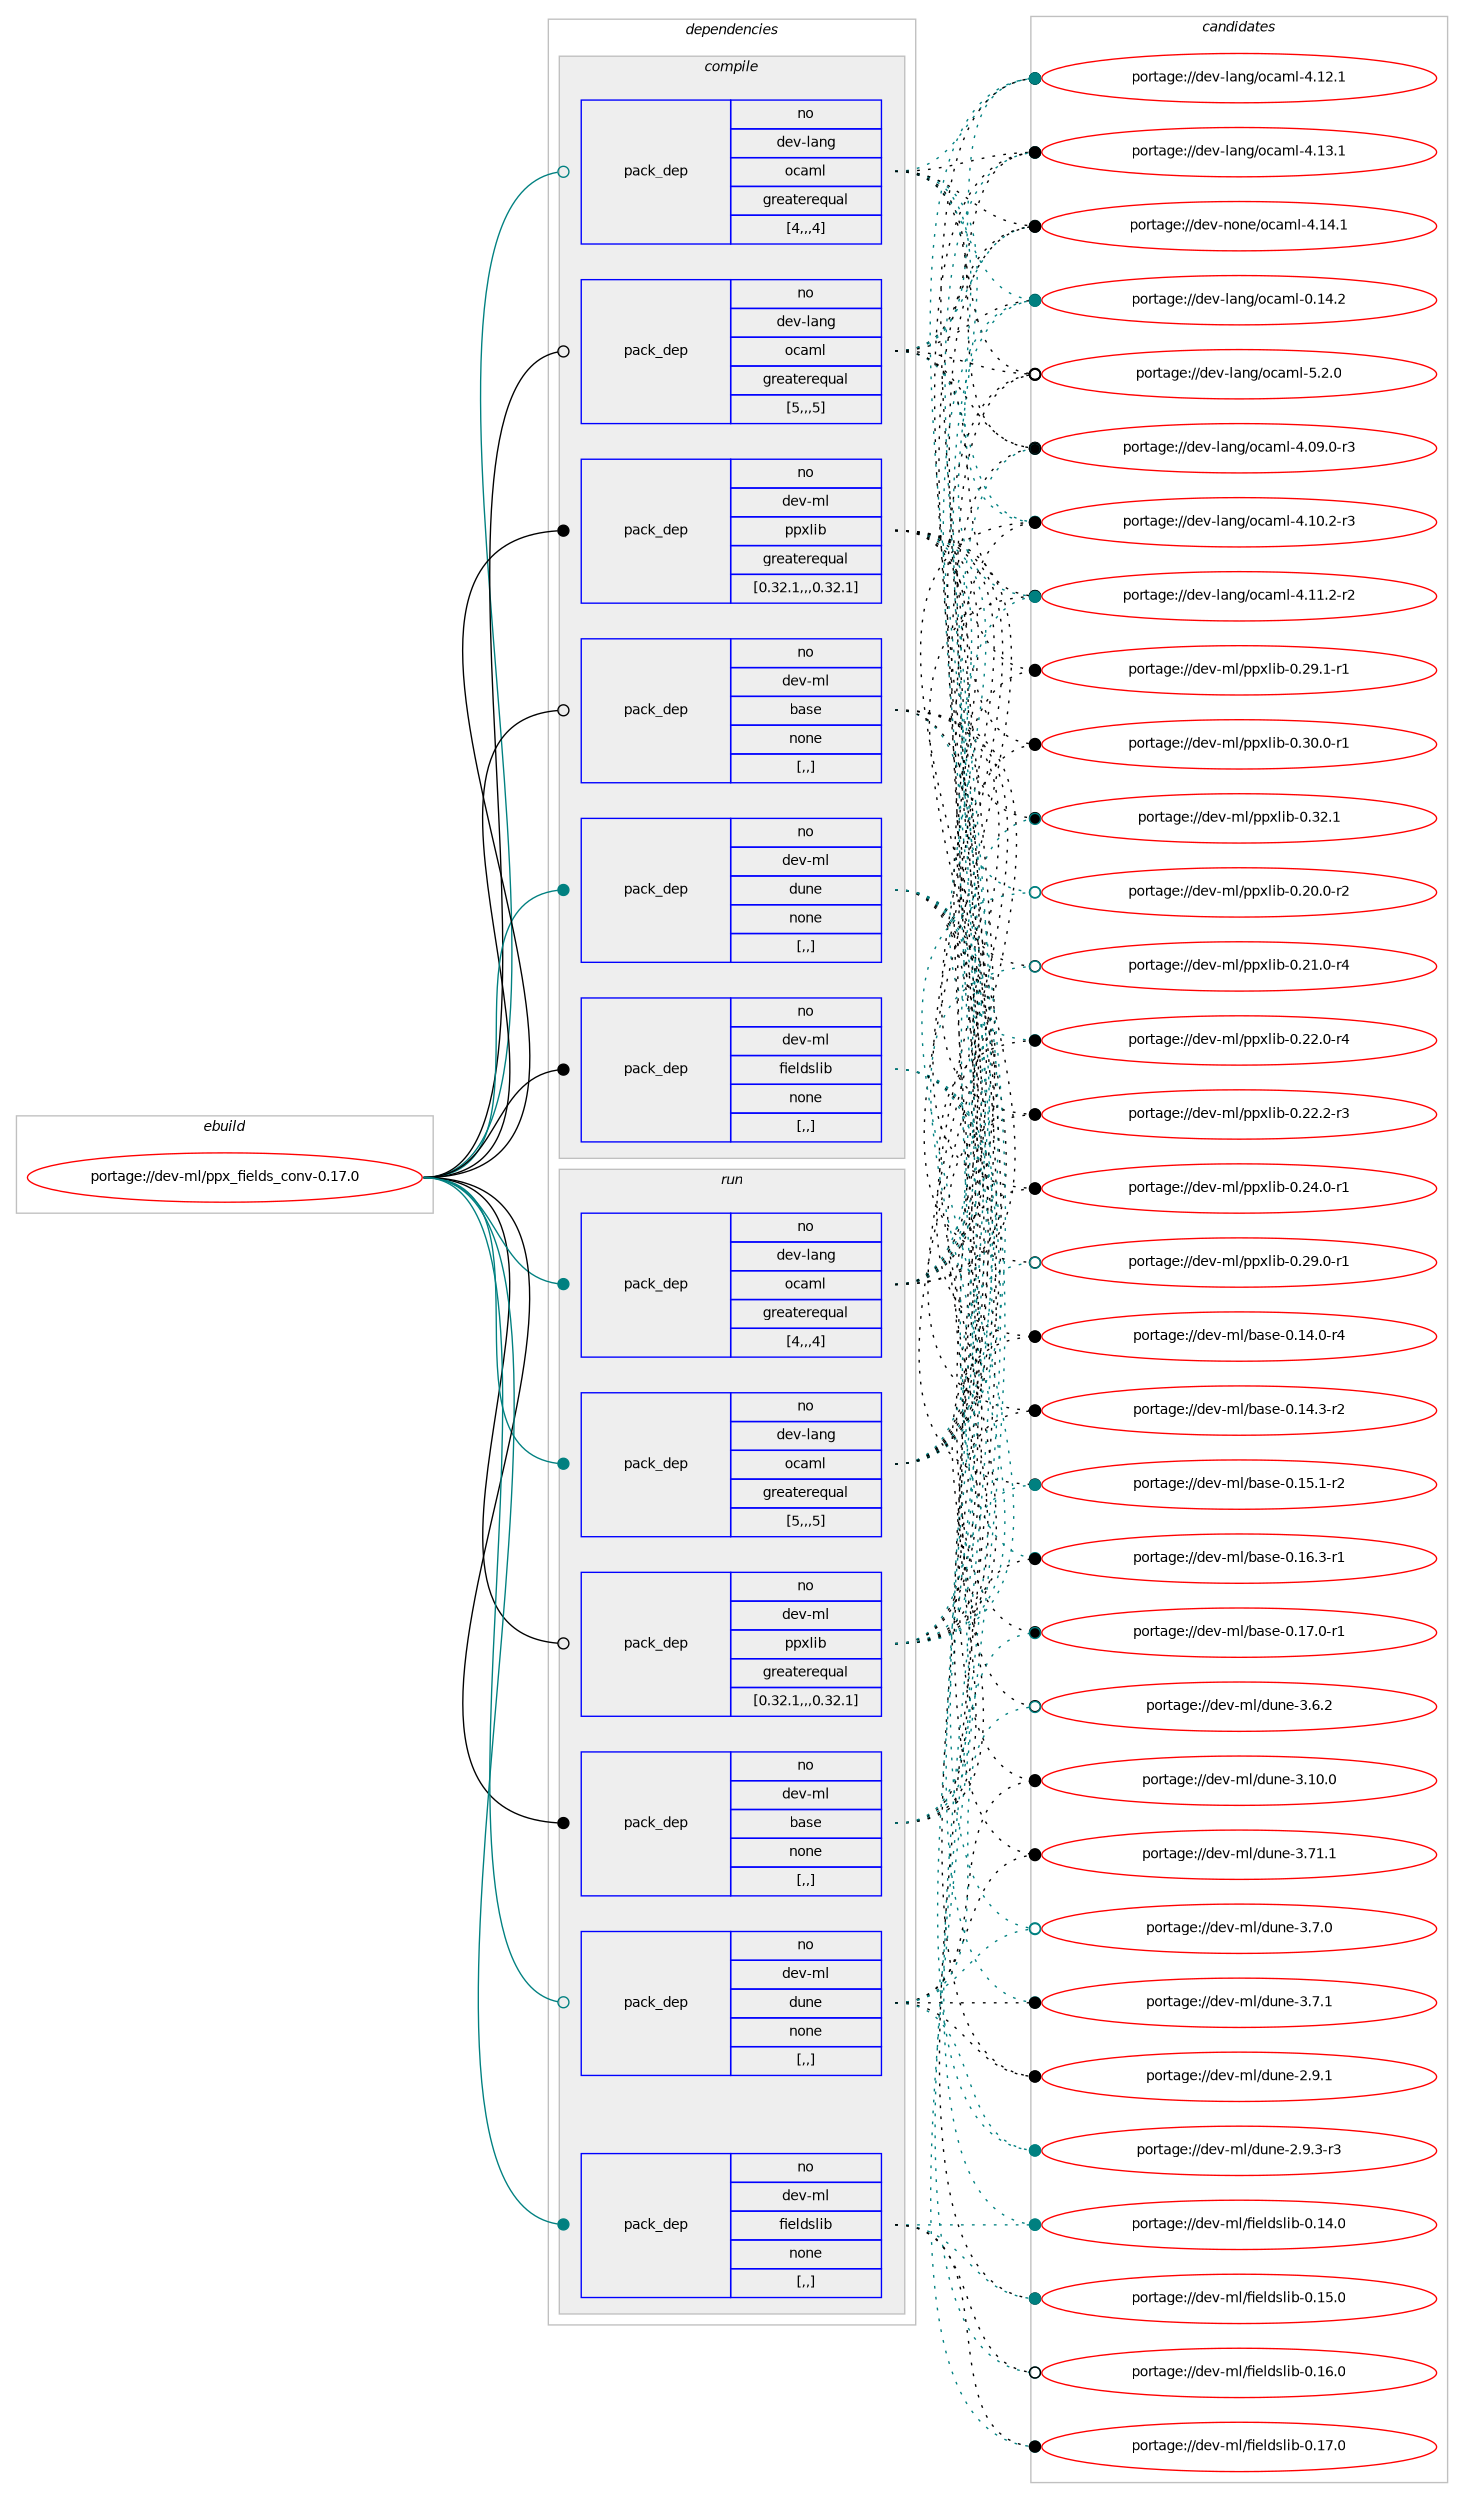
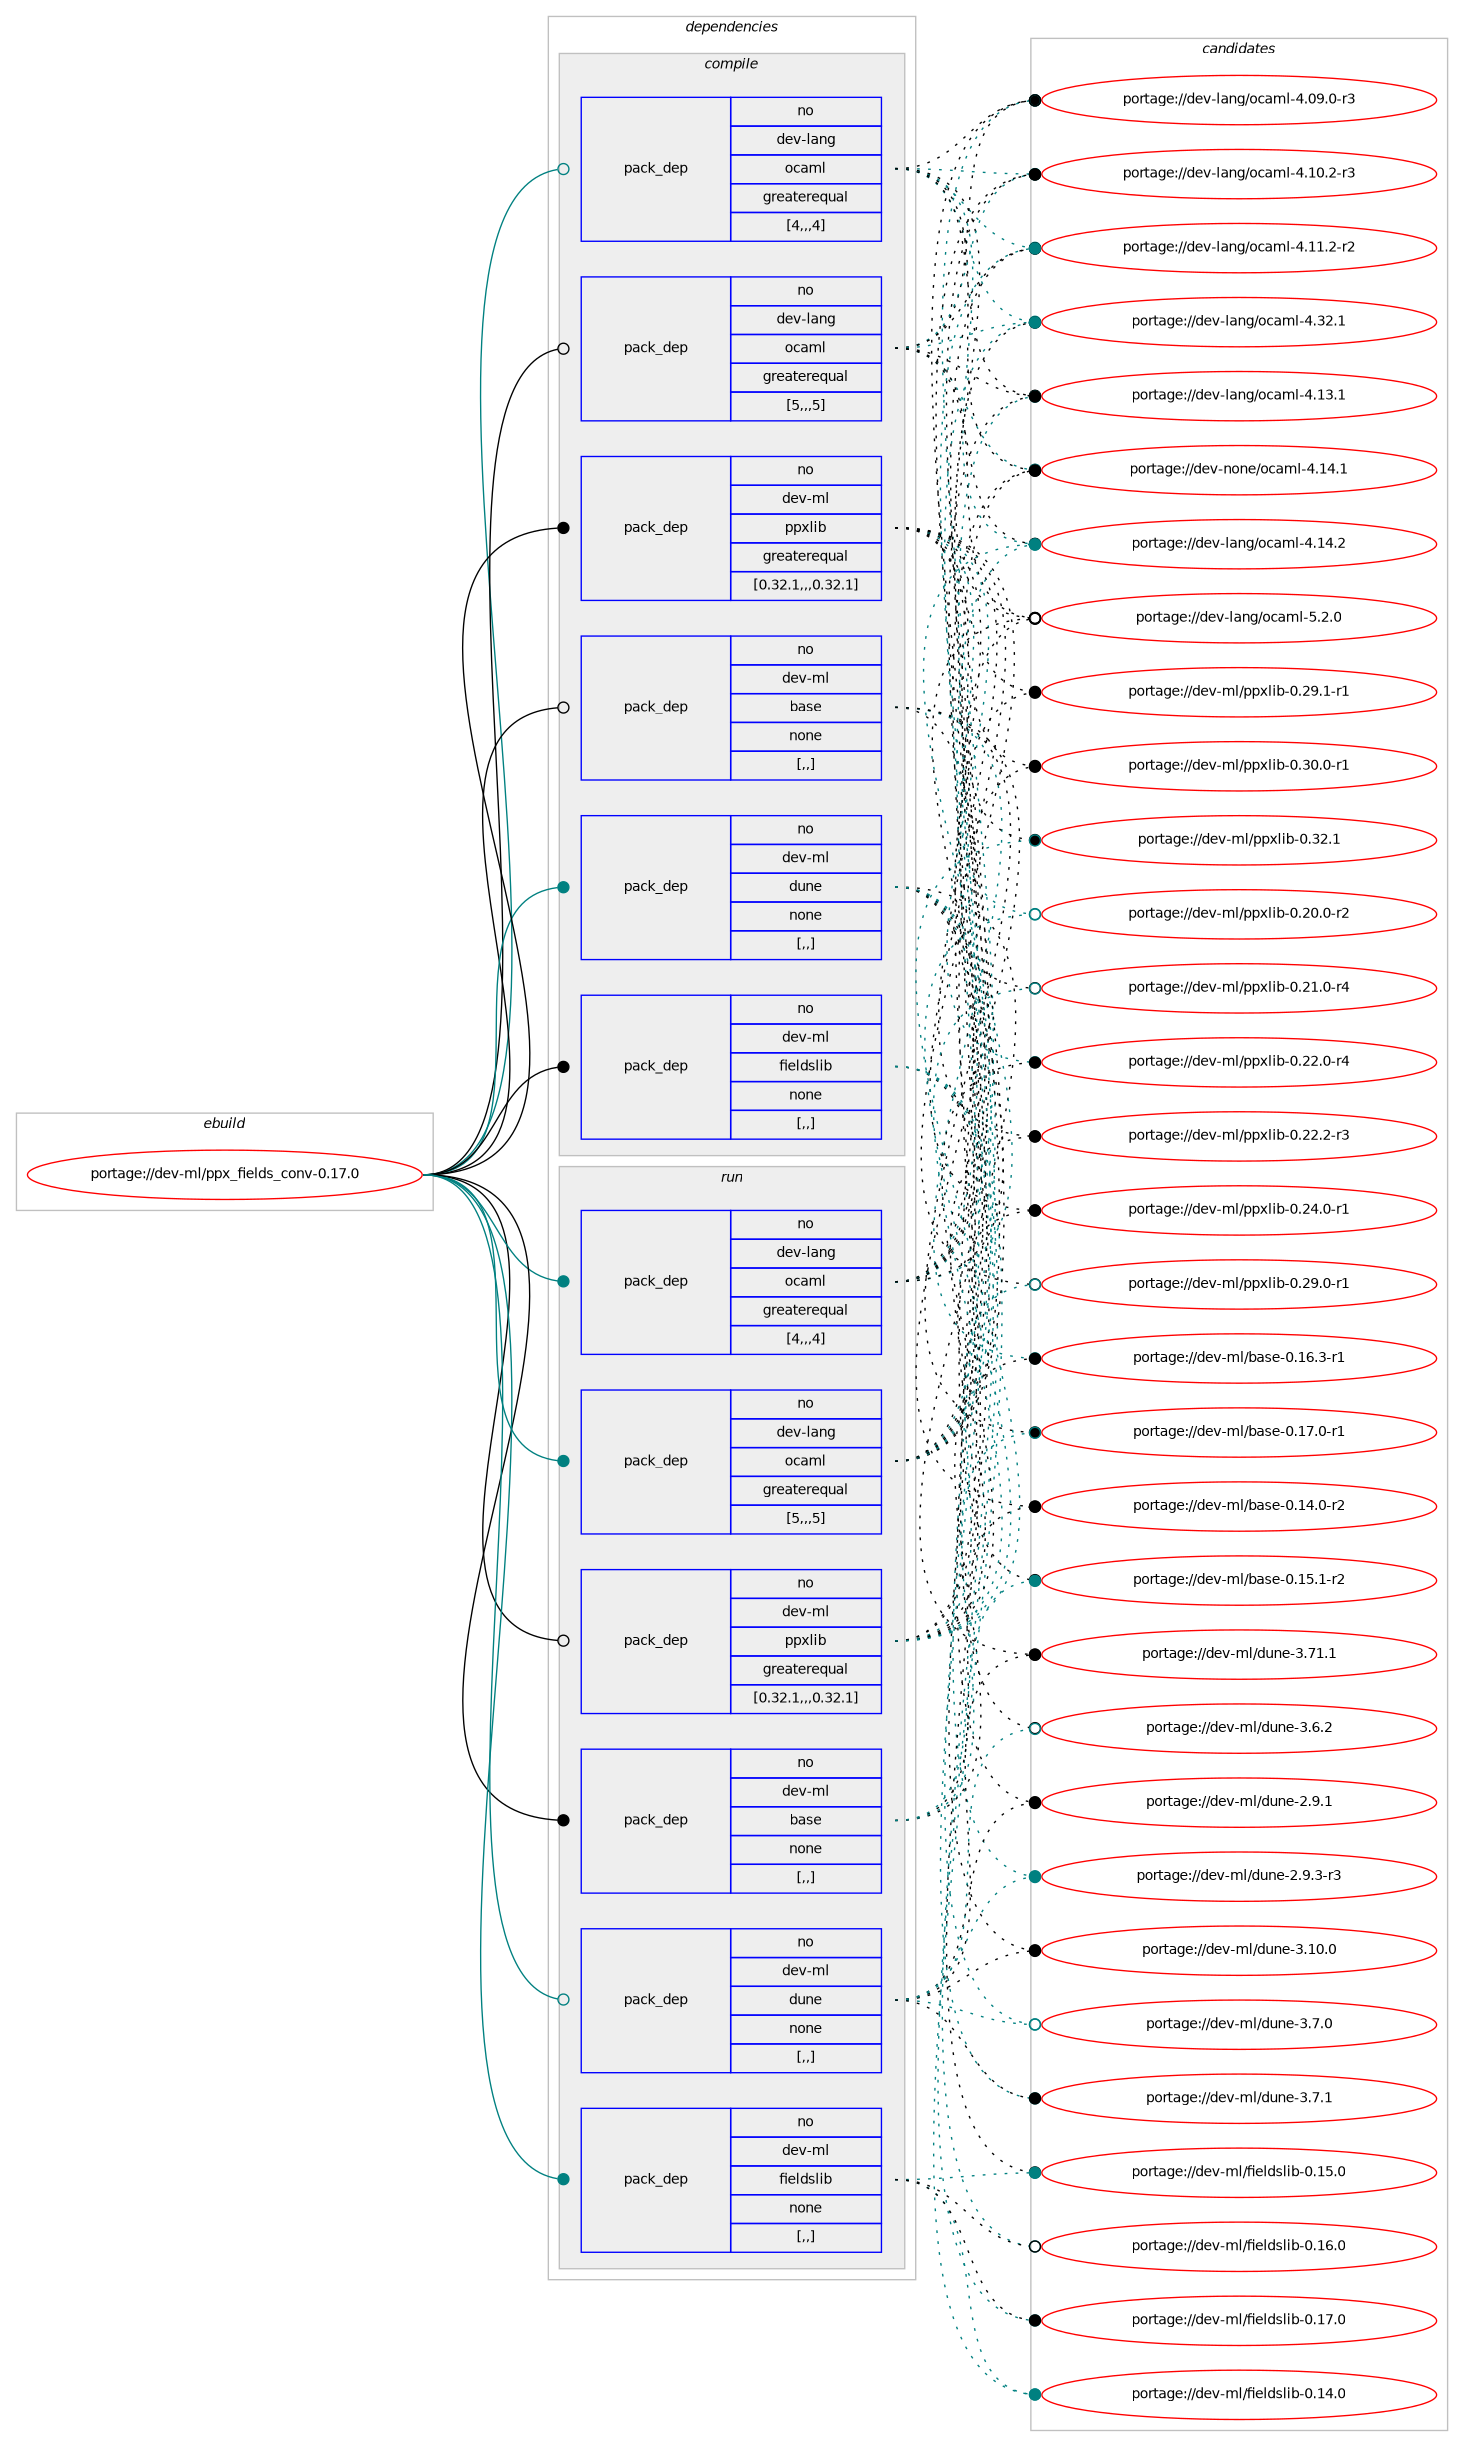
(1239, 78) -> (1239, 322)
(1239, 300) -> (1239, 544)
(1239, 1337) -> (1239, 1507)
(1239, 1411) -> none
